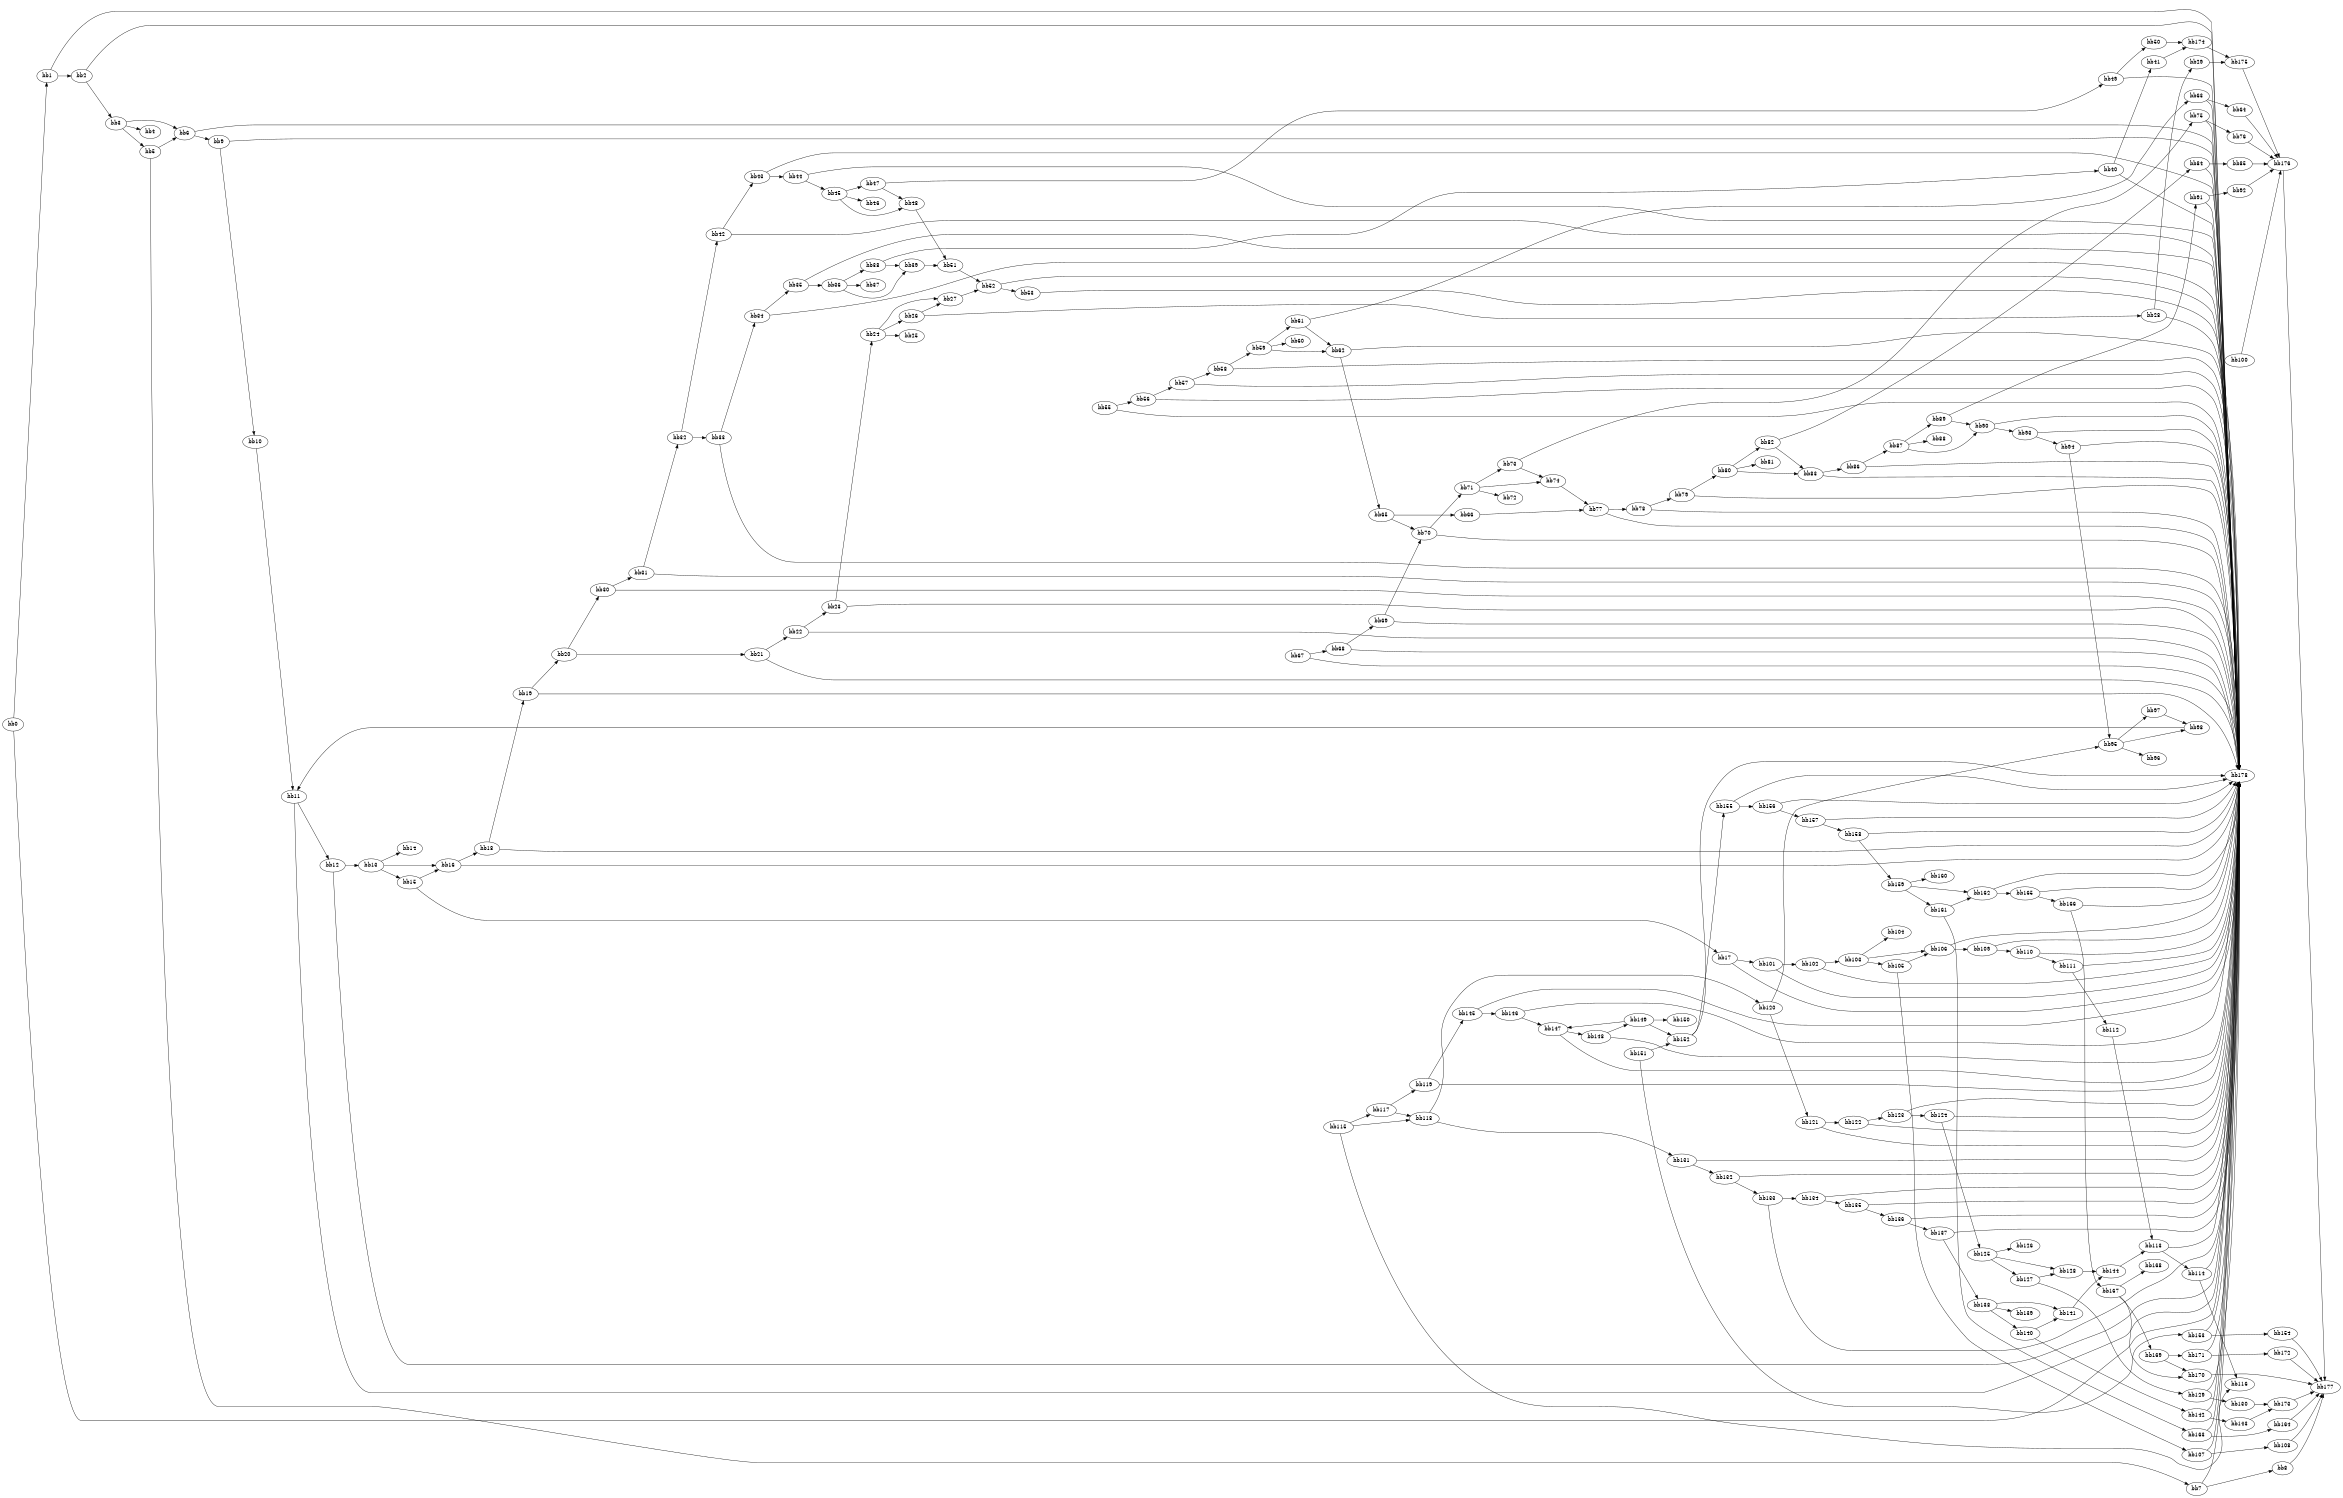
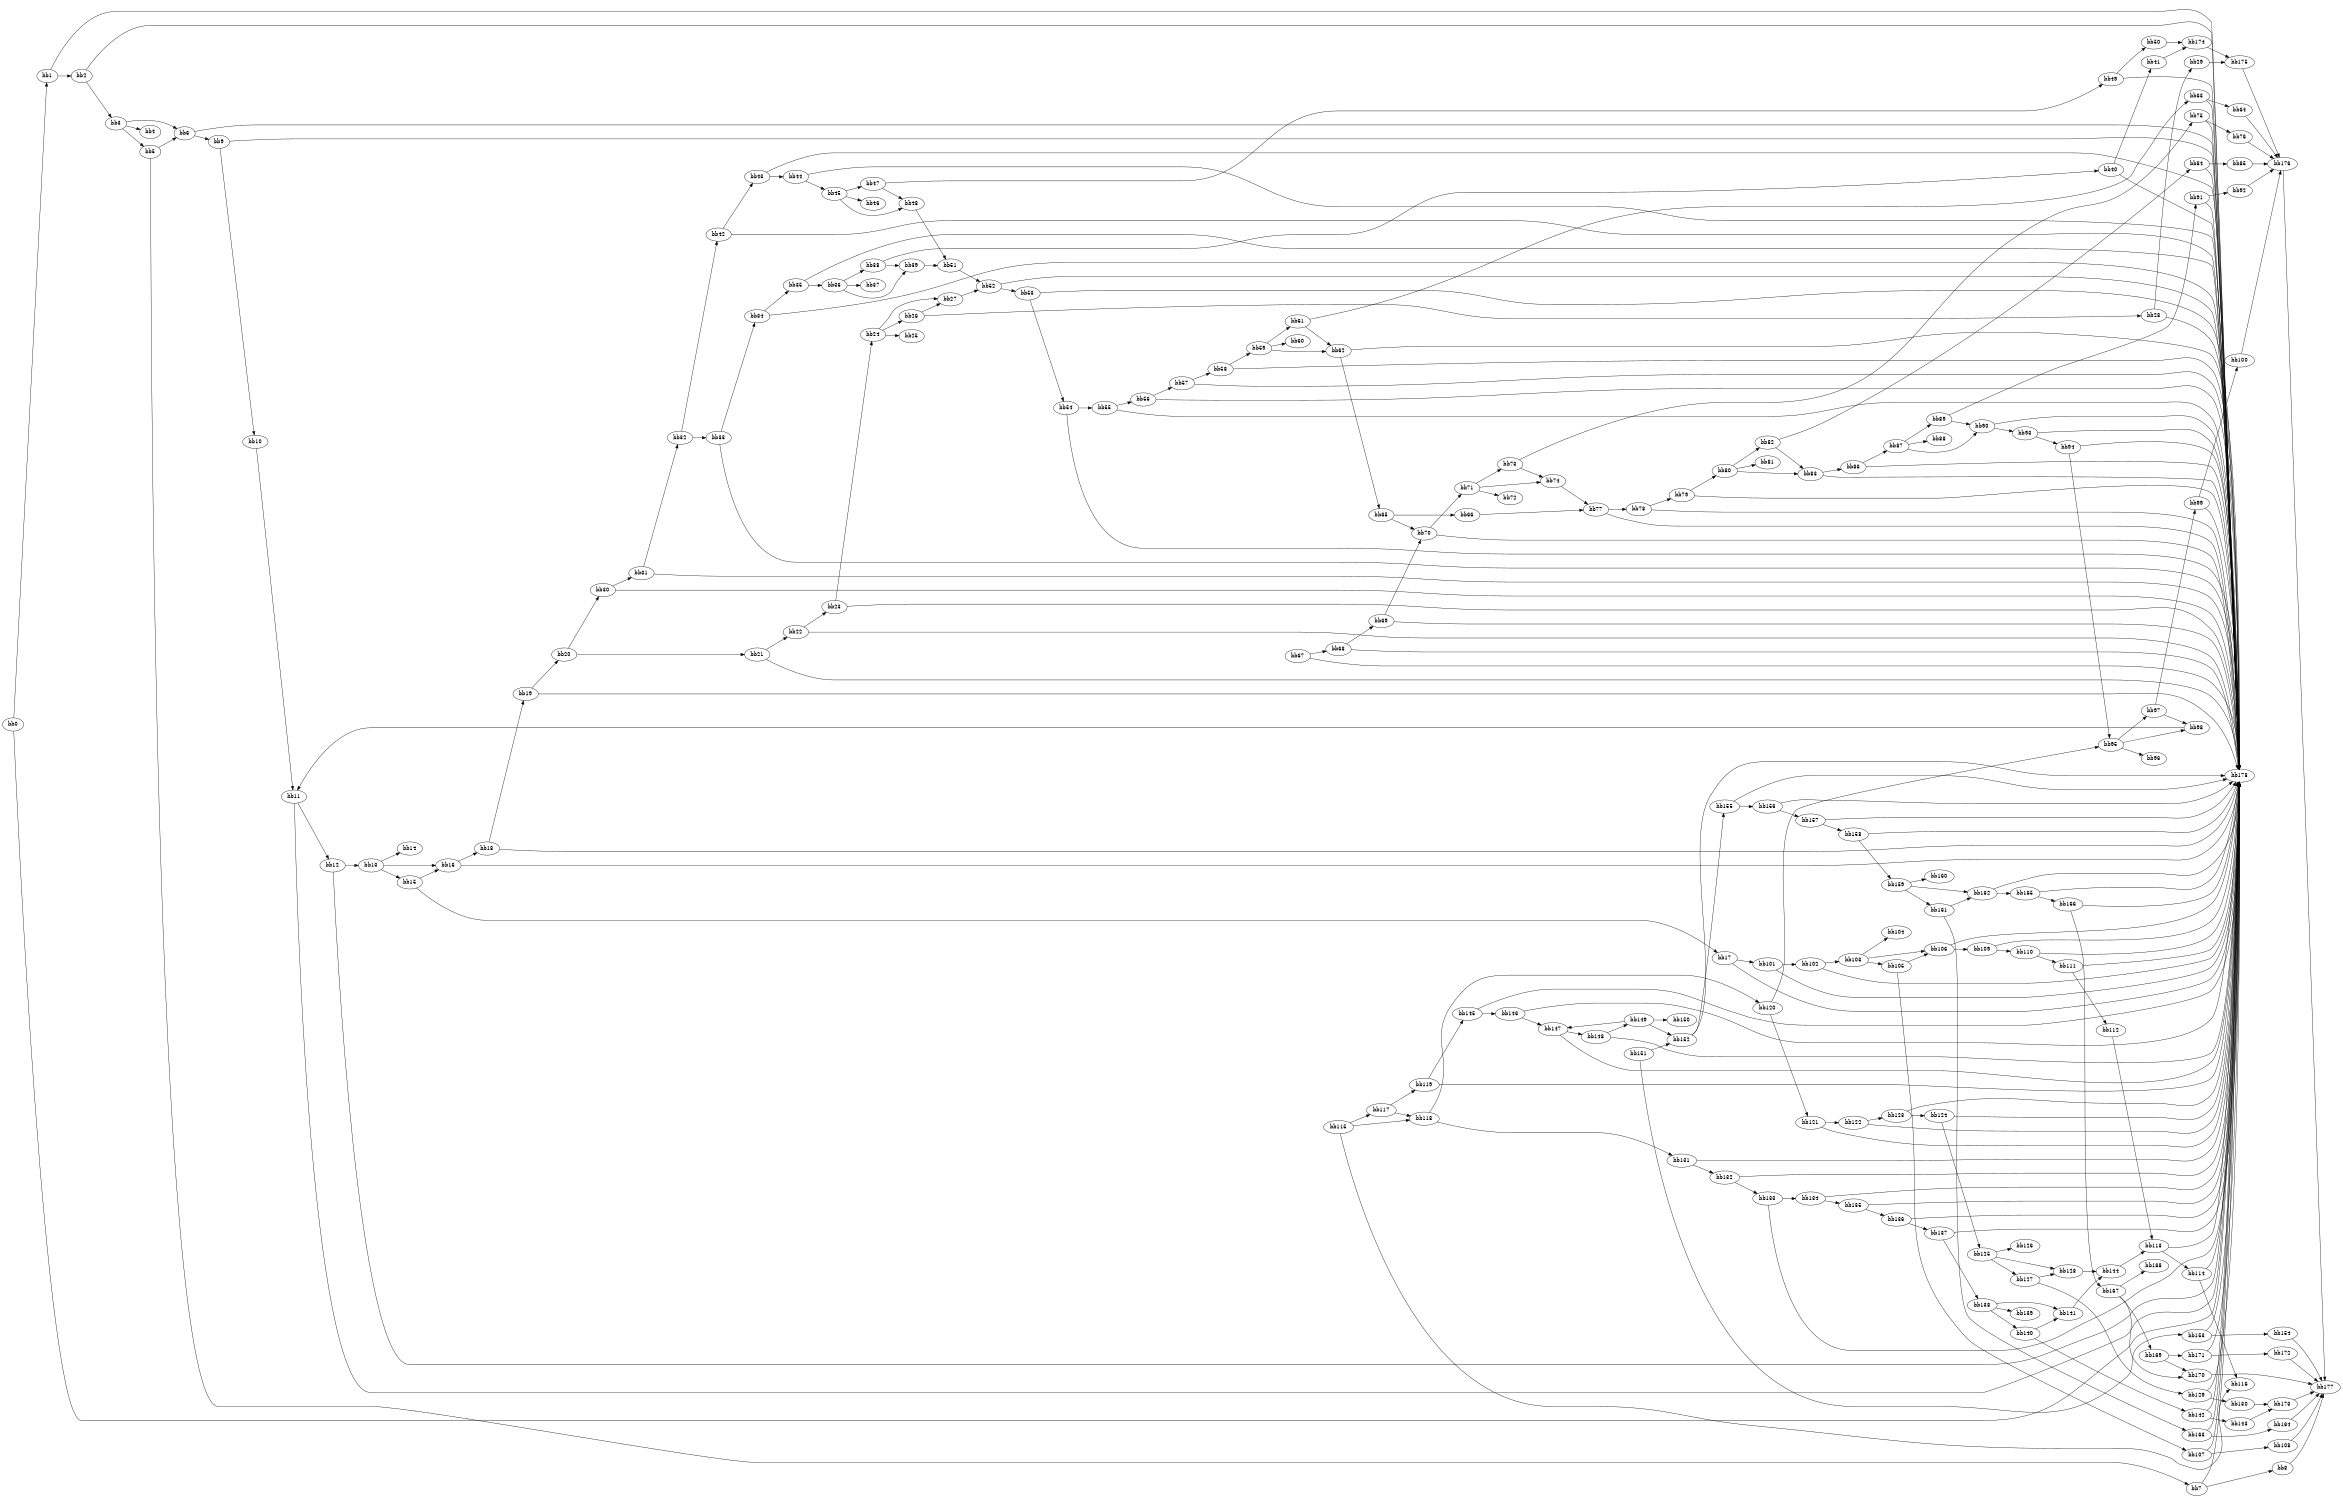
none -> (1066, 408)
none -> (2197, 503)
